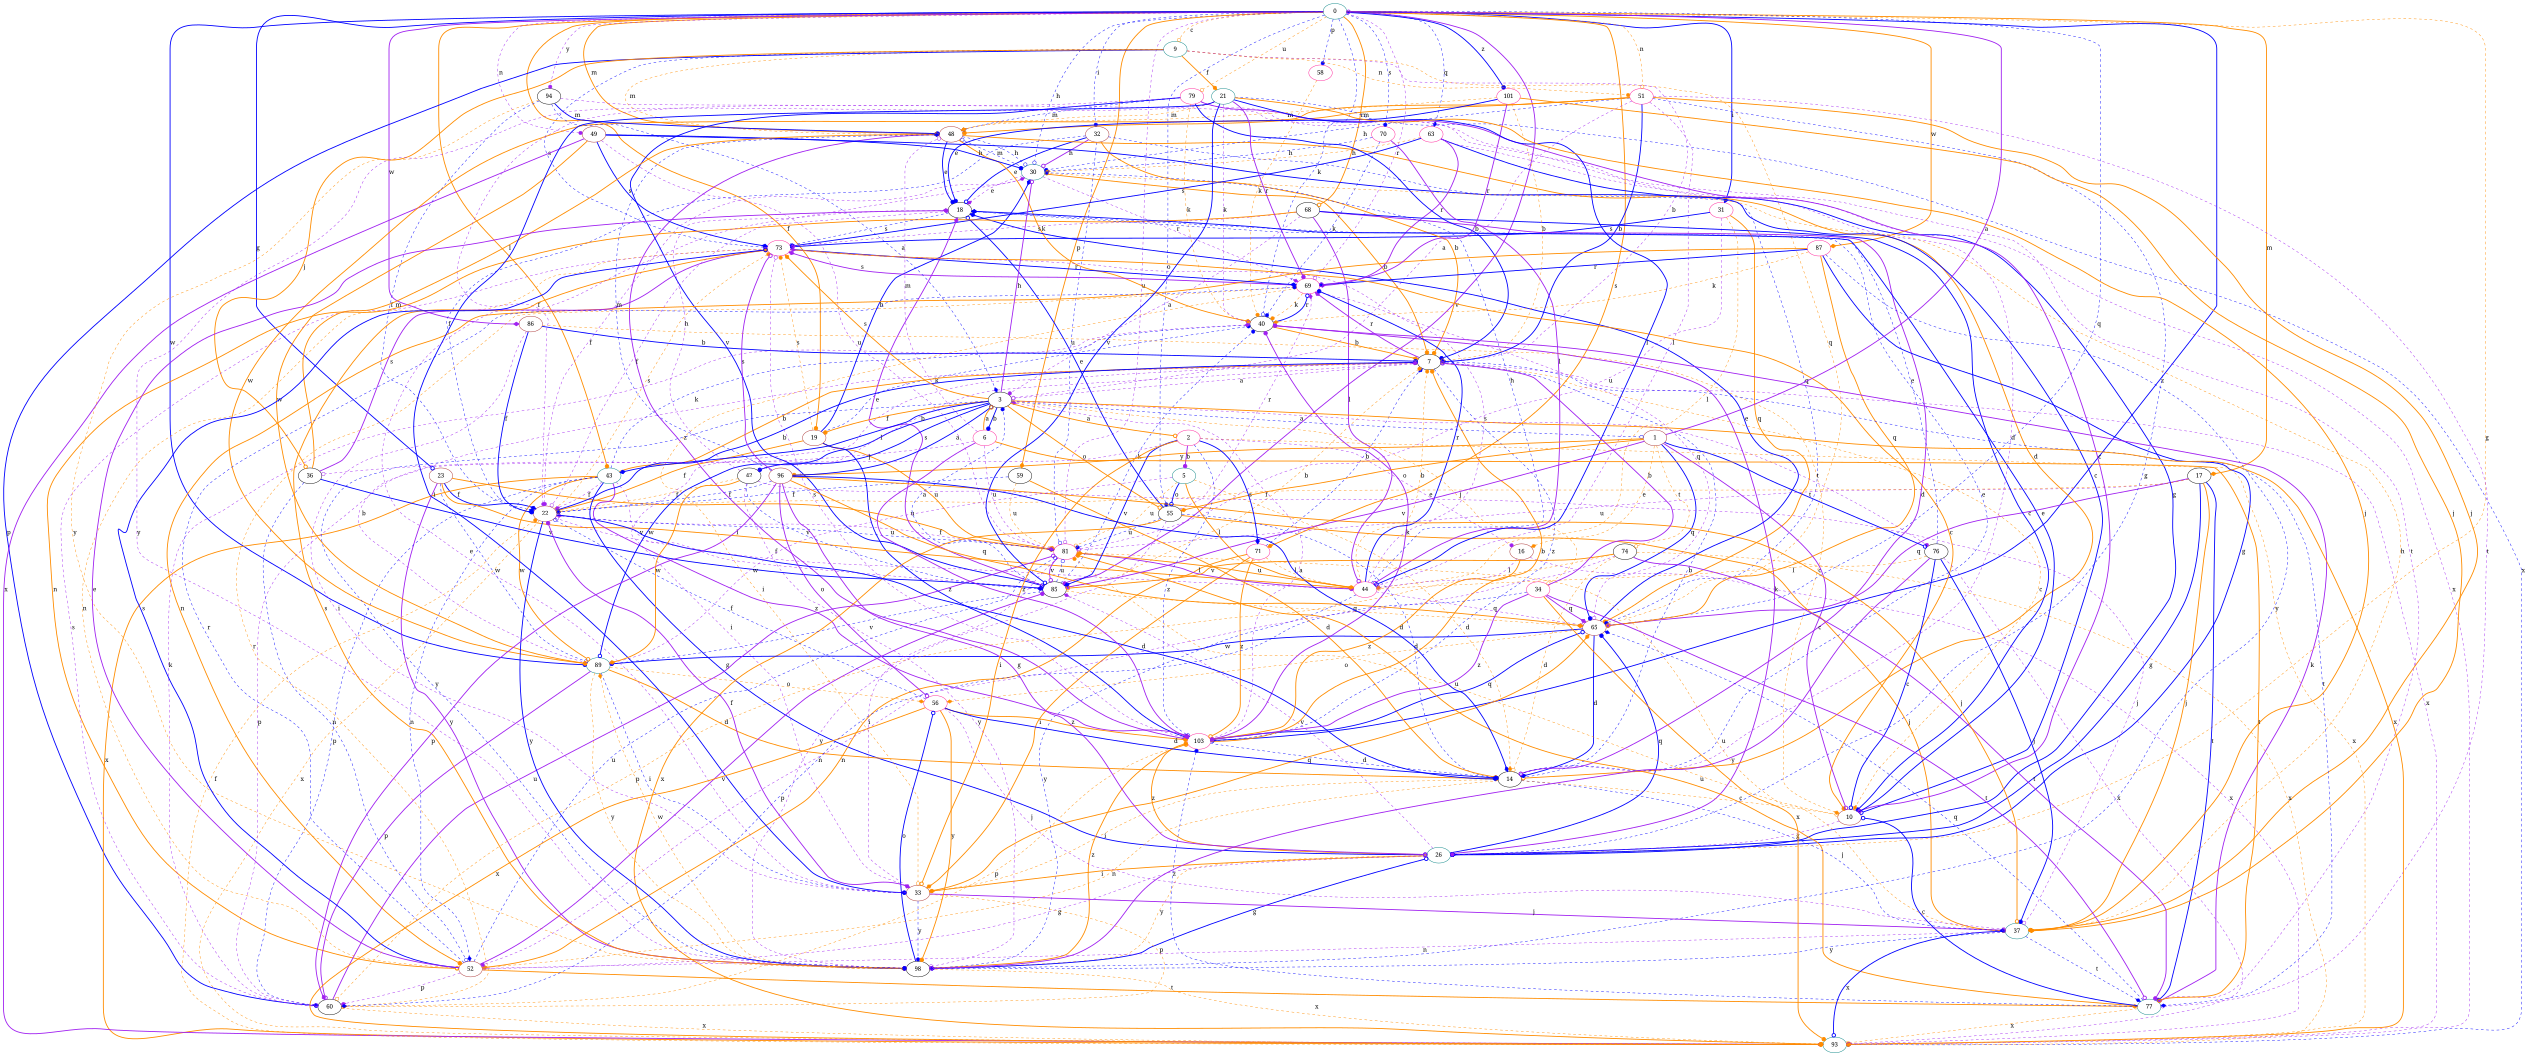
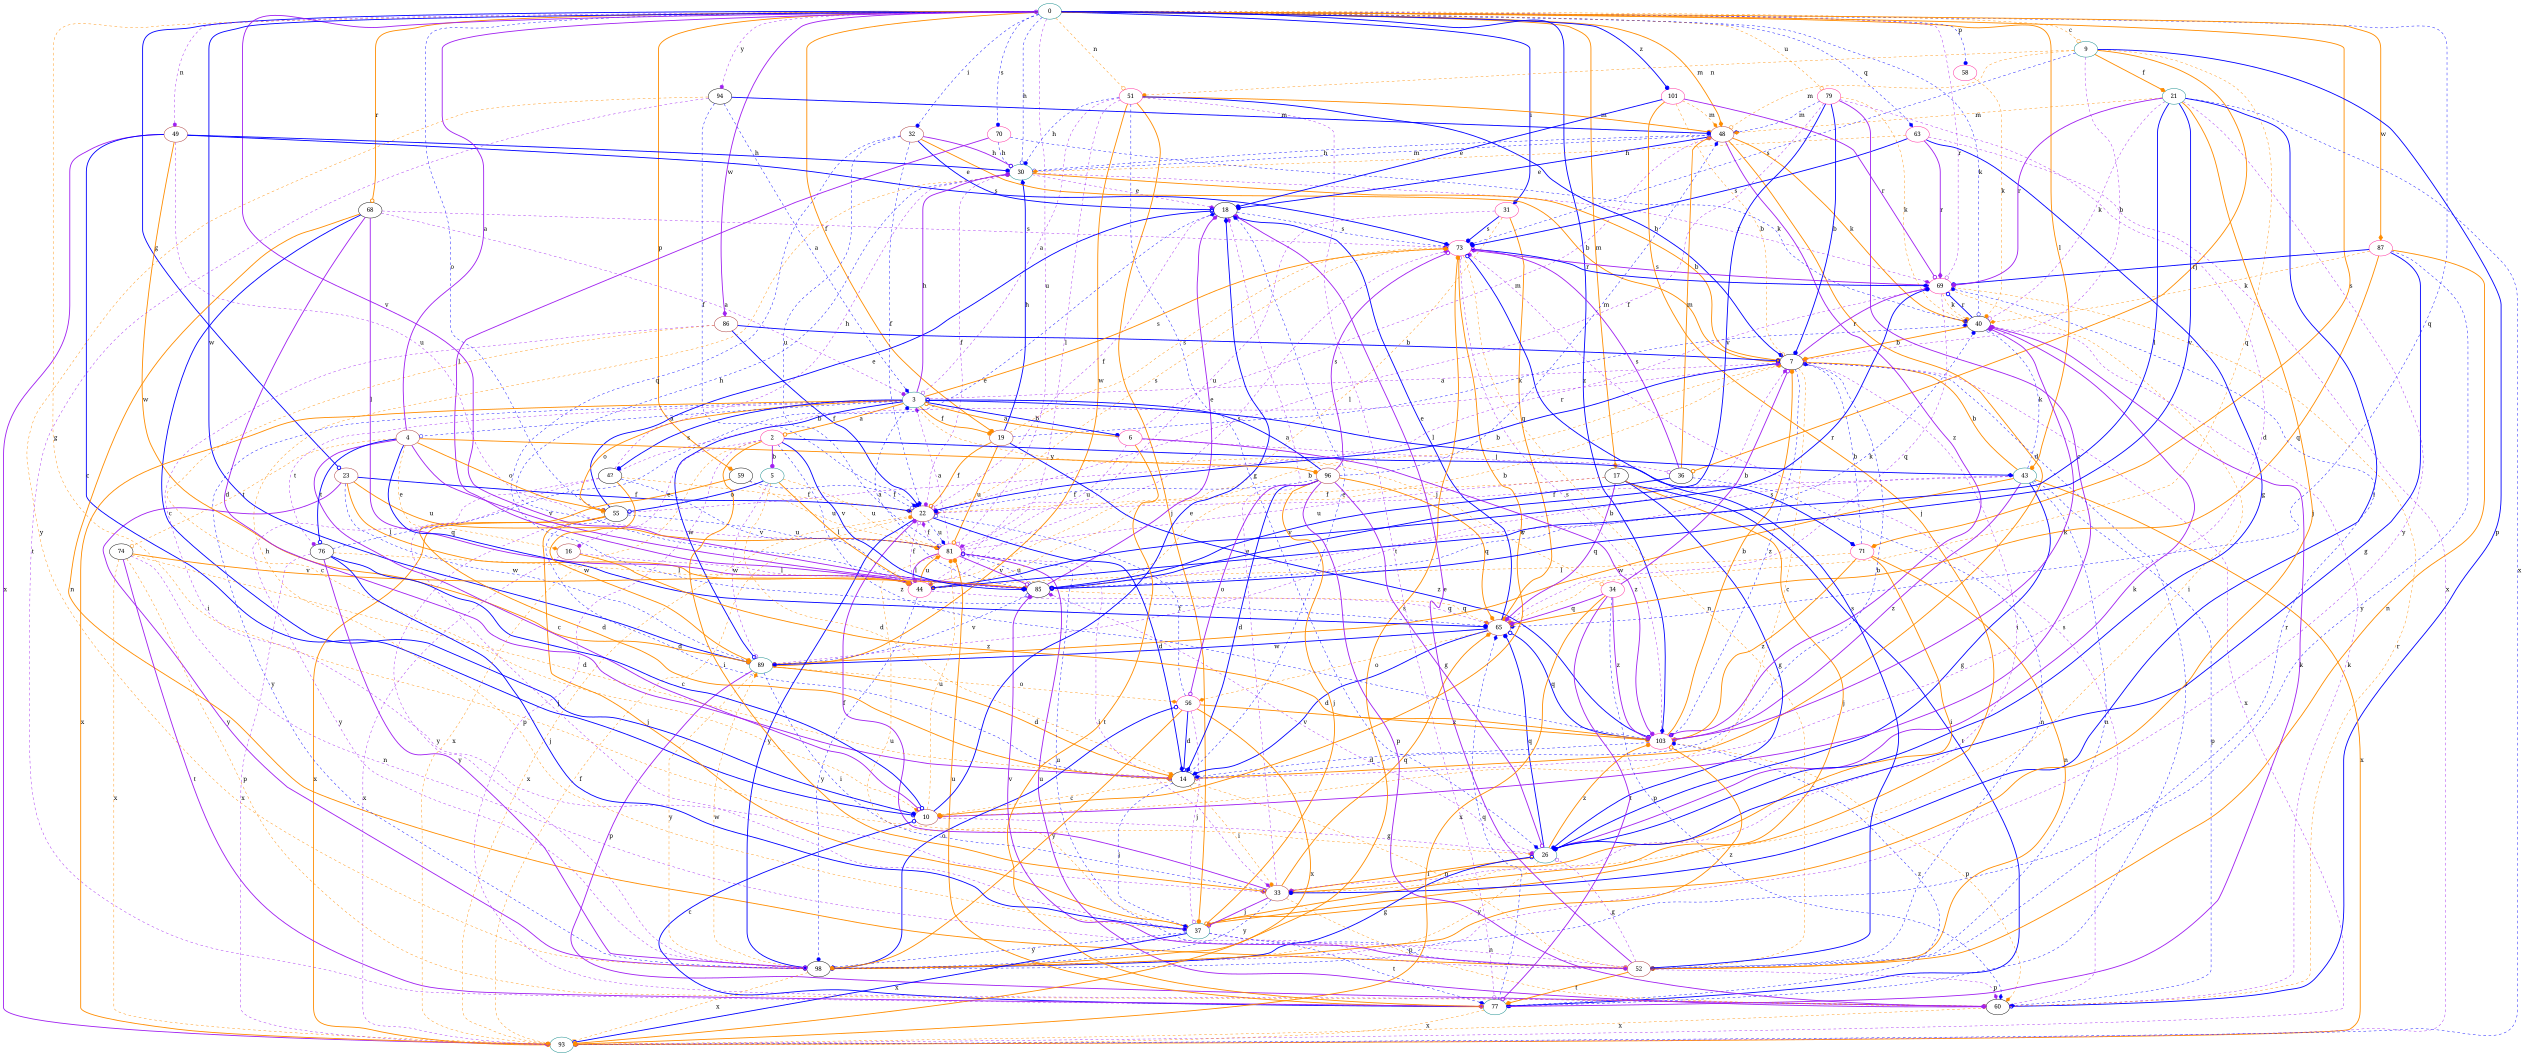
(1000, 400) -> (914, 400)
(1655, 438) -> (408, 438)
(1283, 510) -> (937, 478)
